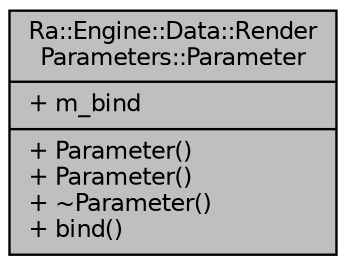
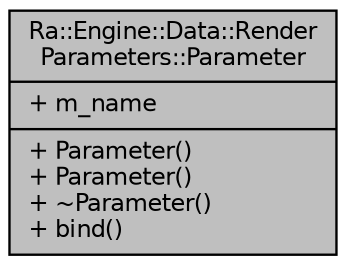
(85, 104) -> (94, 104)
